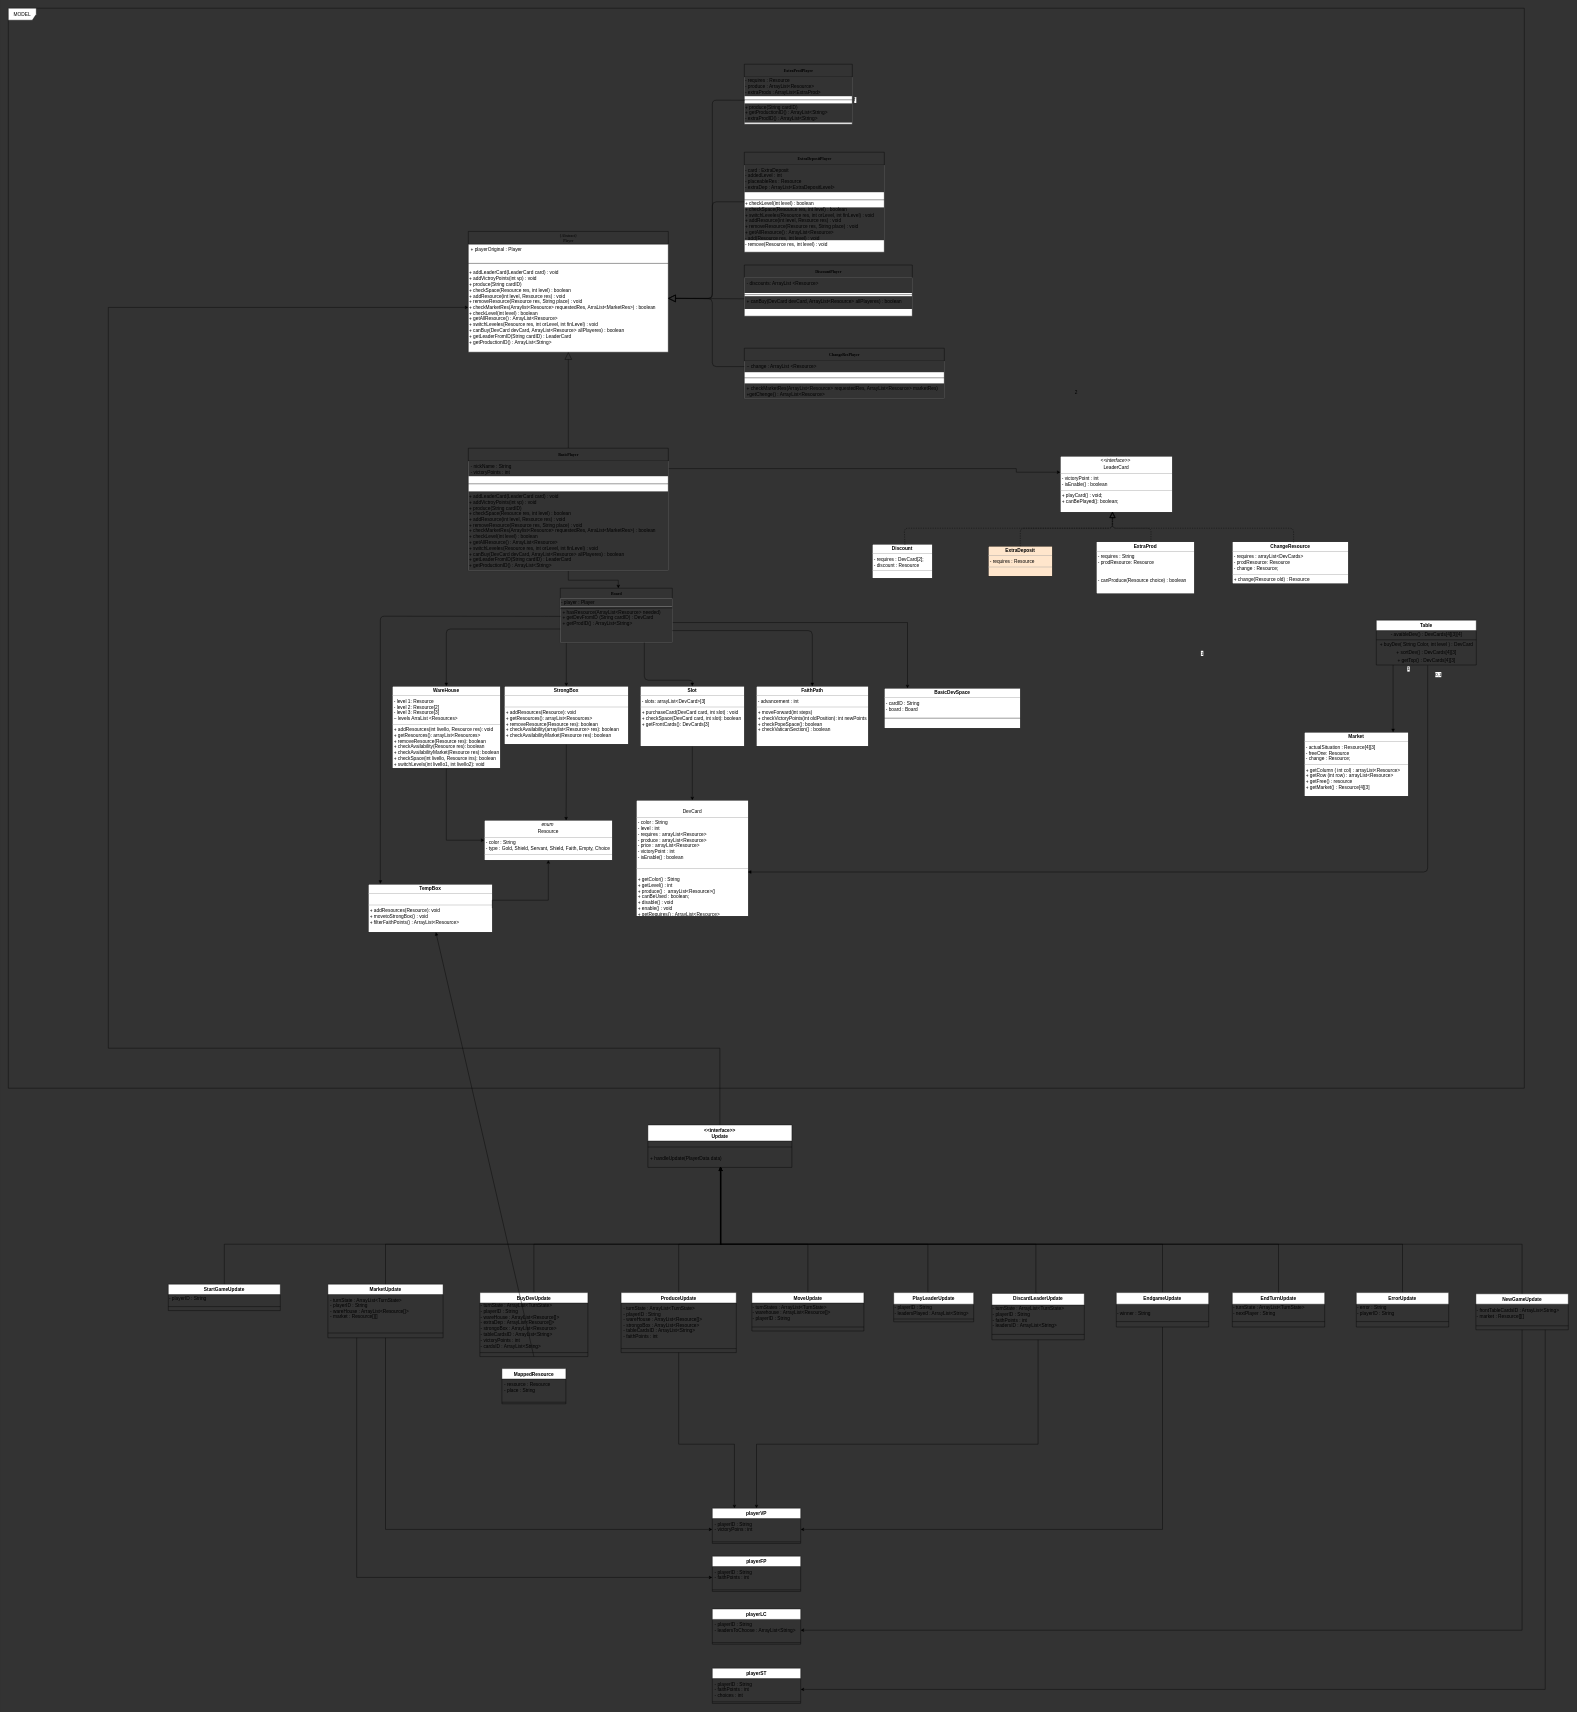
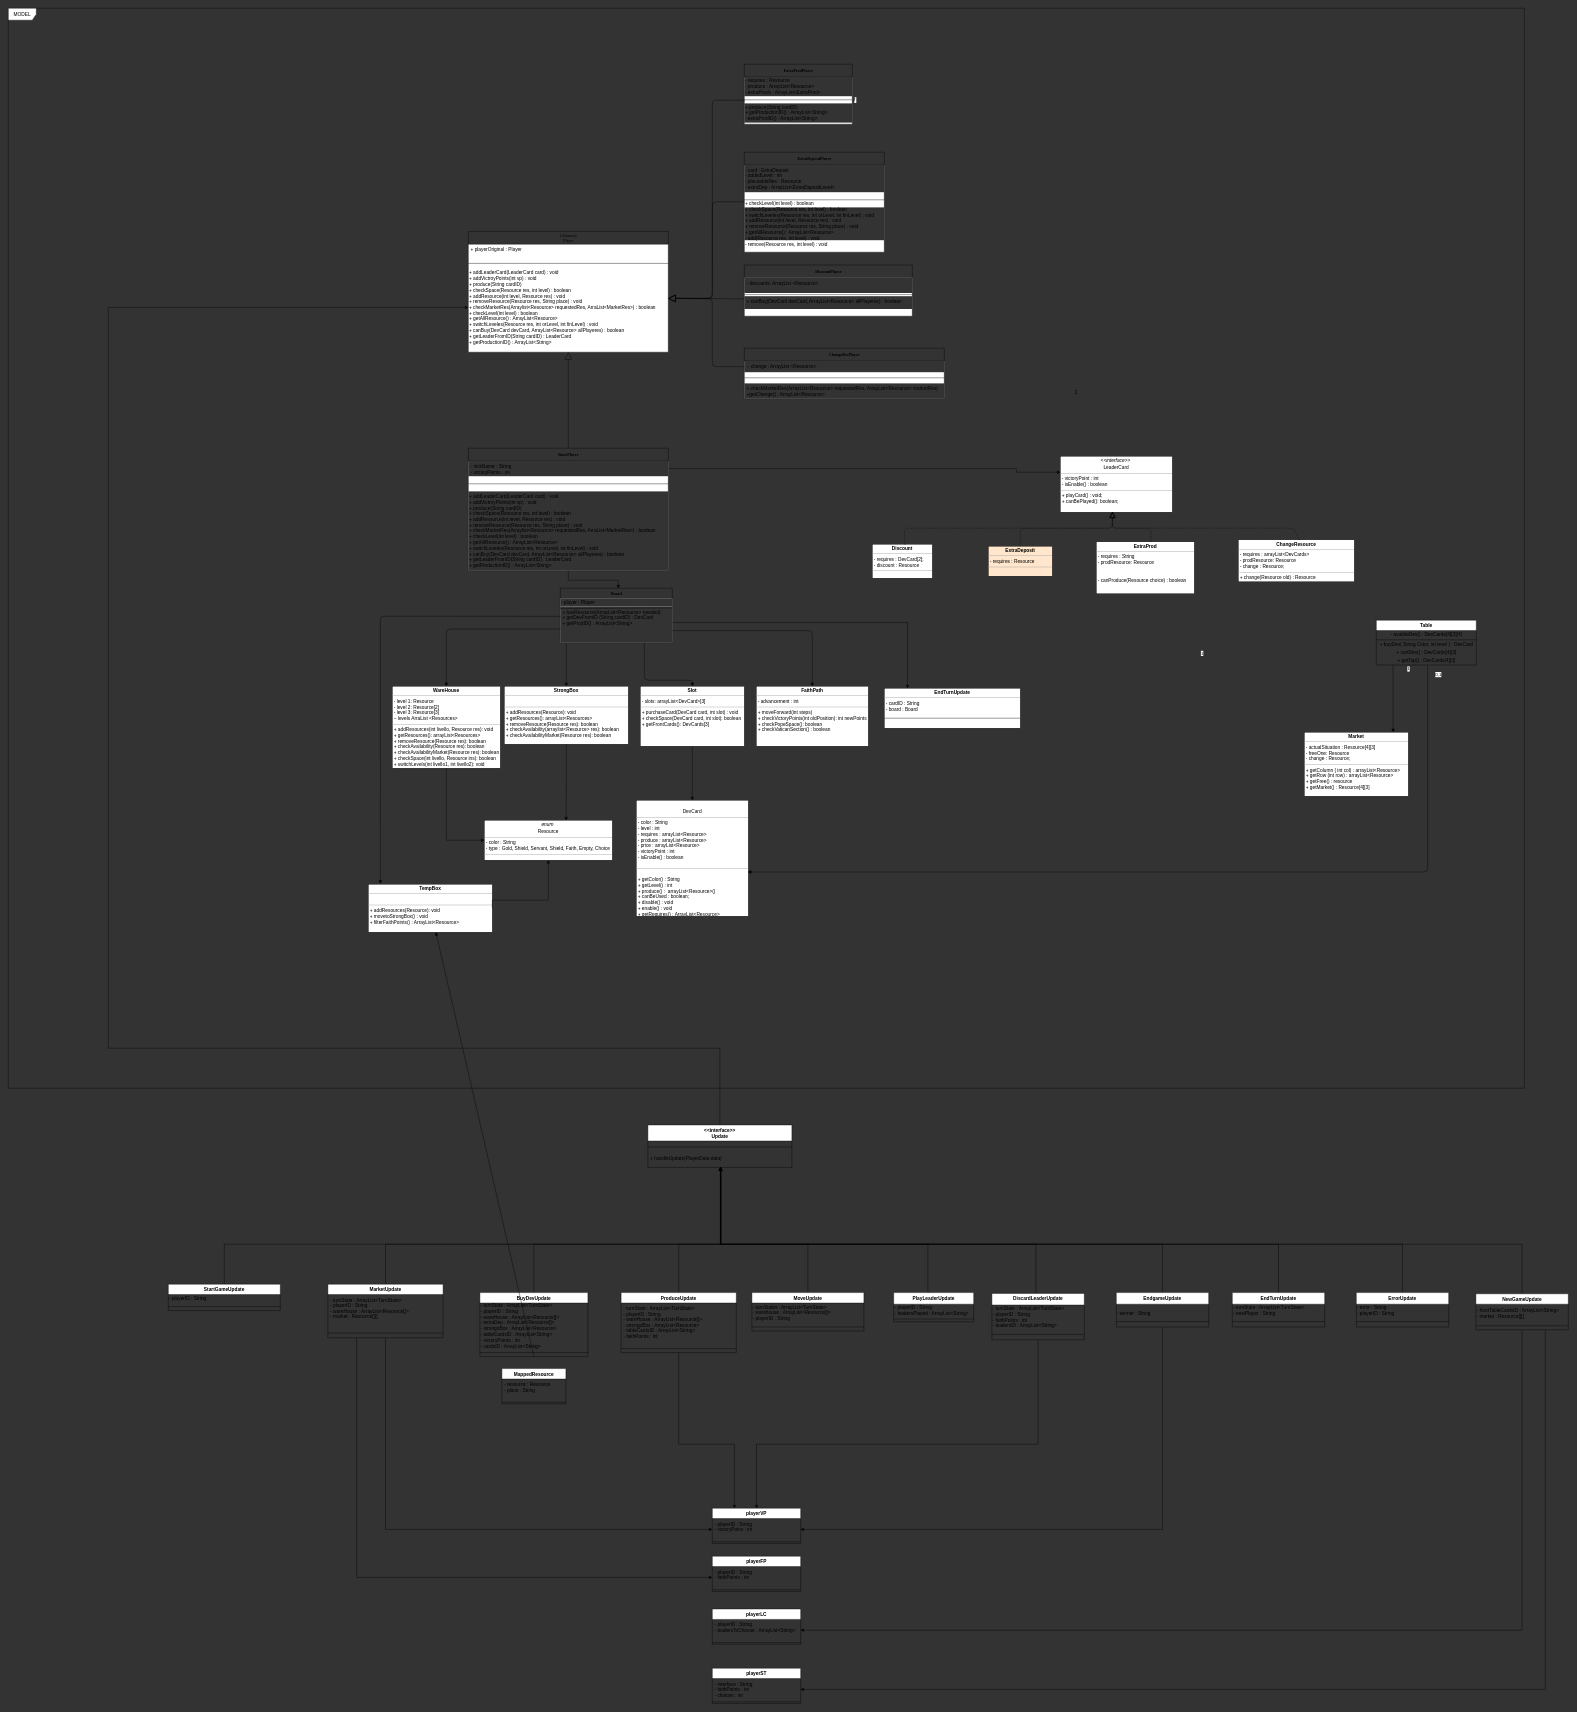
(1290, 563) -> (1296, 561)
(904, 697) -> (904, 697)
(736, 1684) -> (738, 1684)
